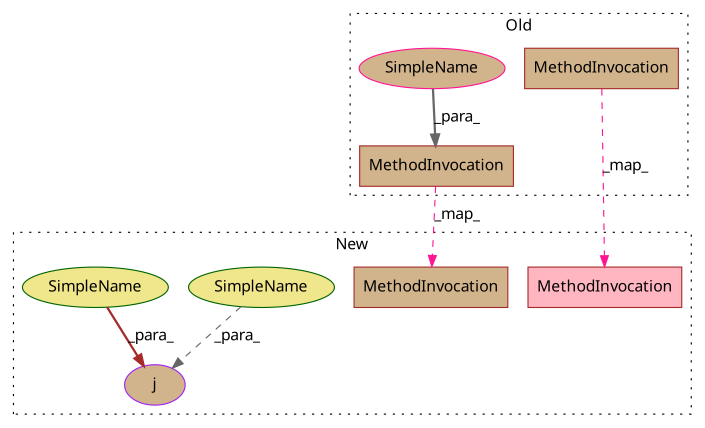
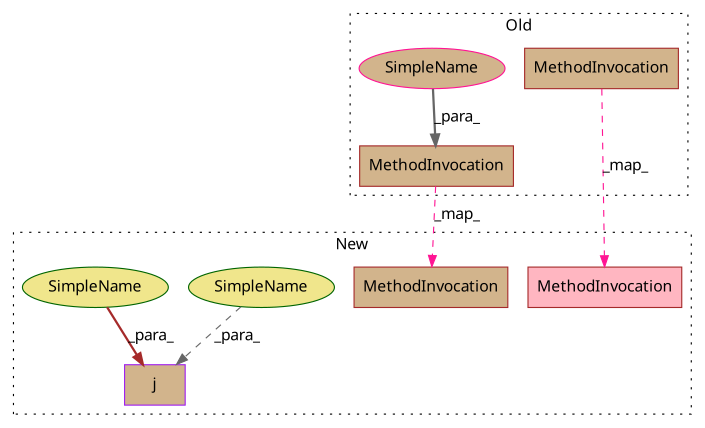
(155, 385) -> (155, 385)
